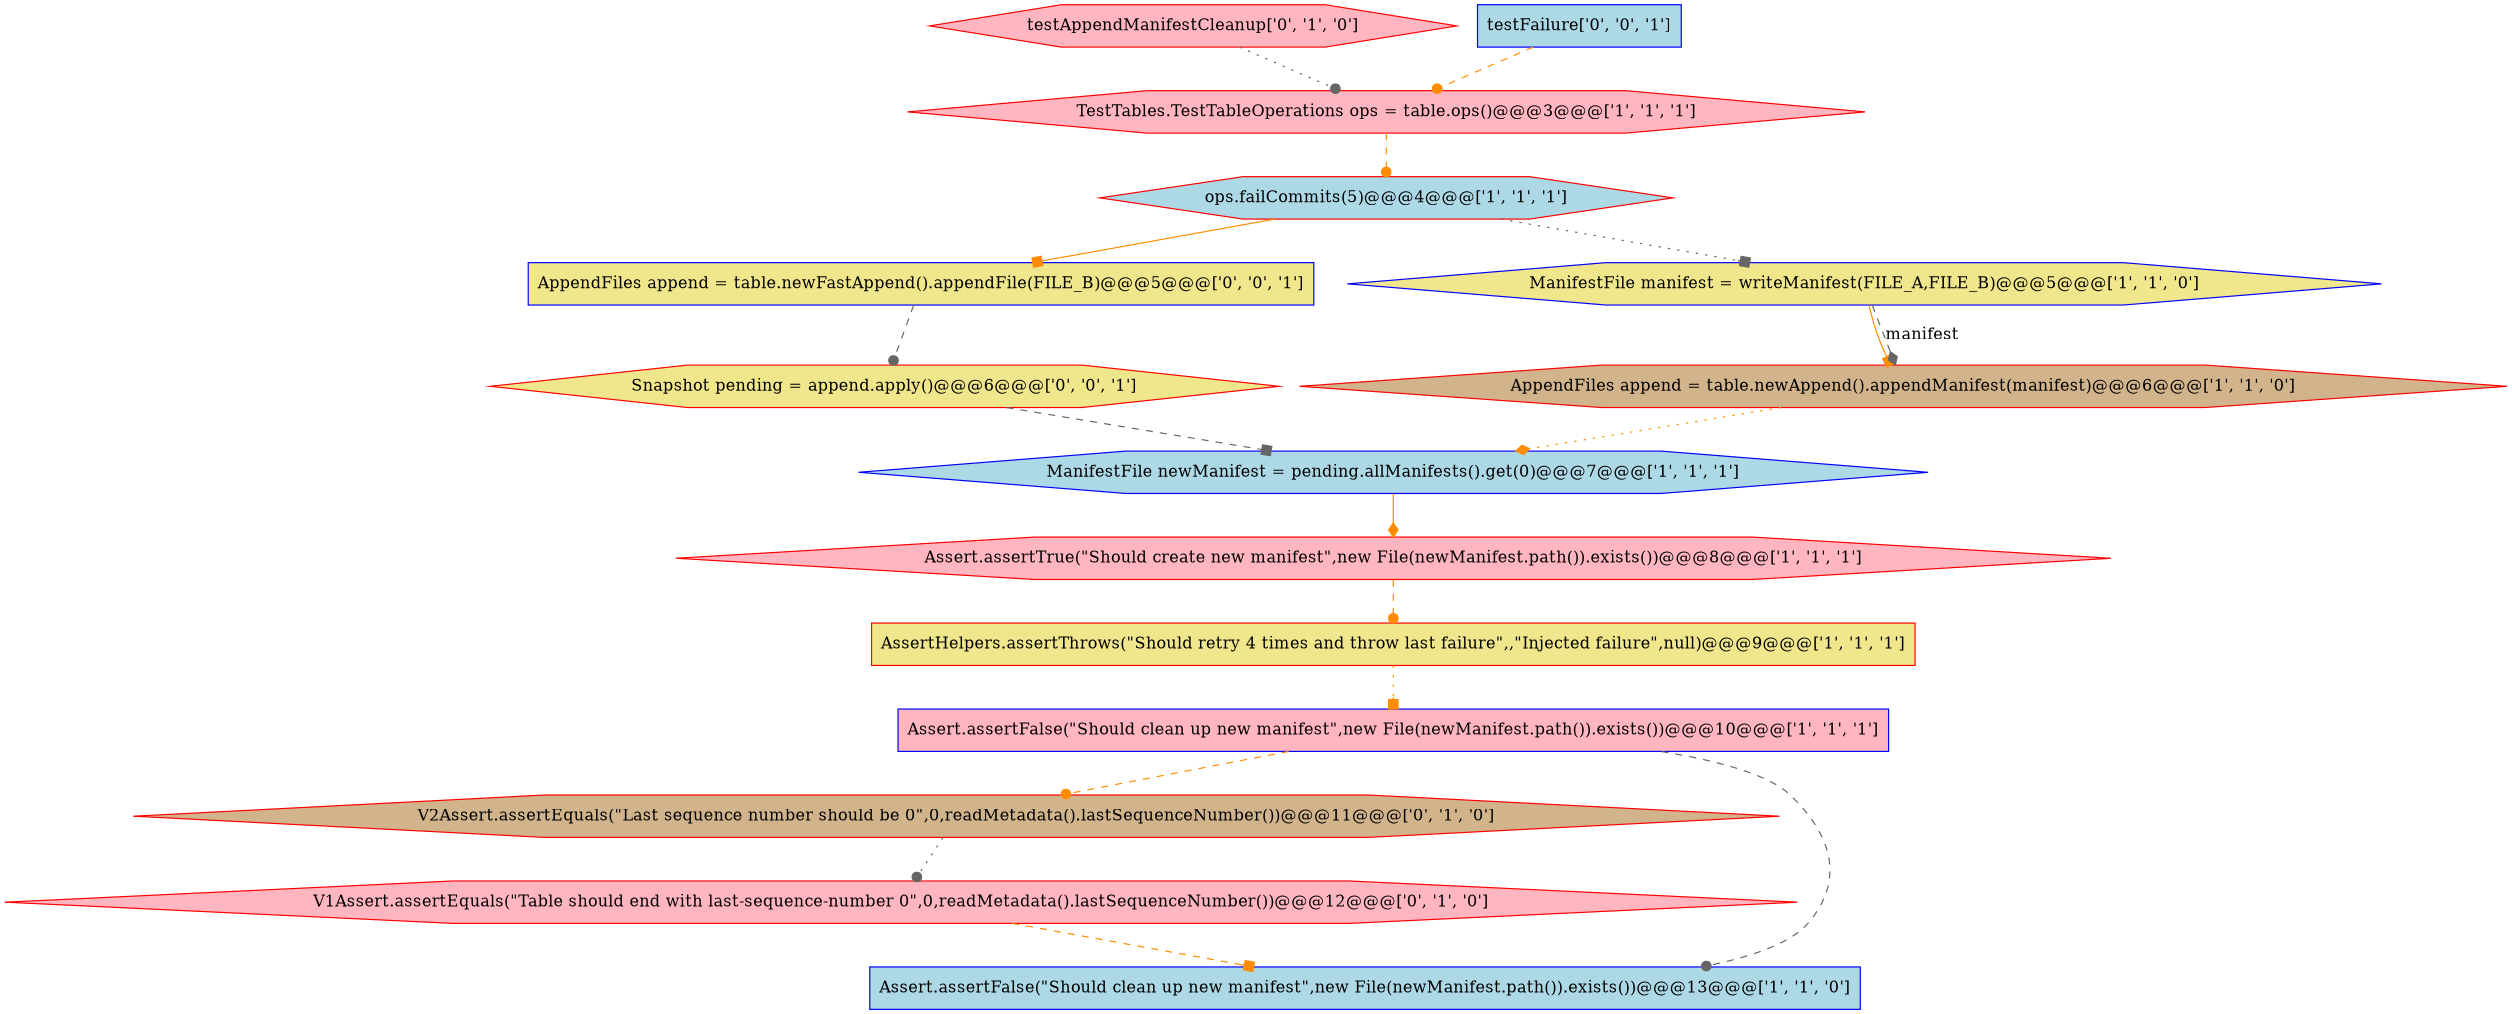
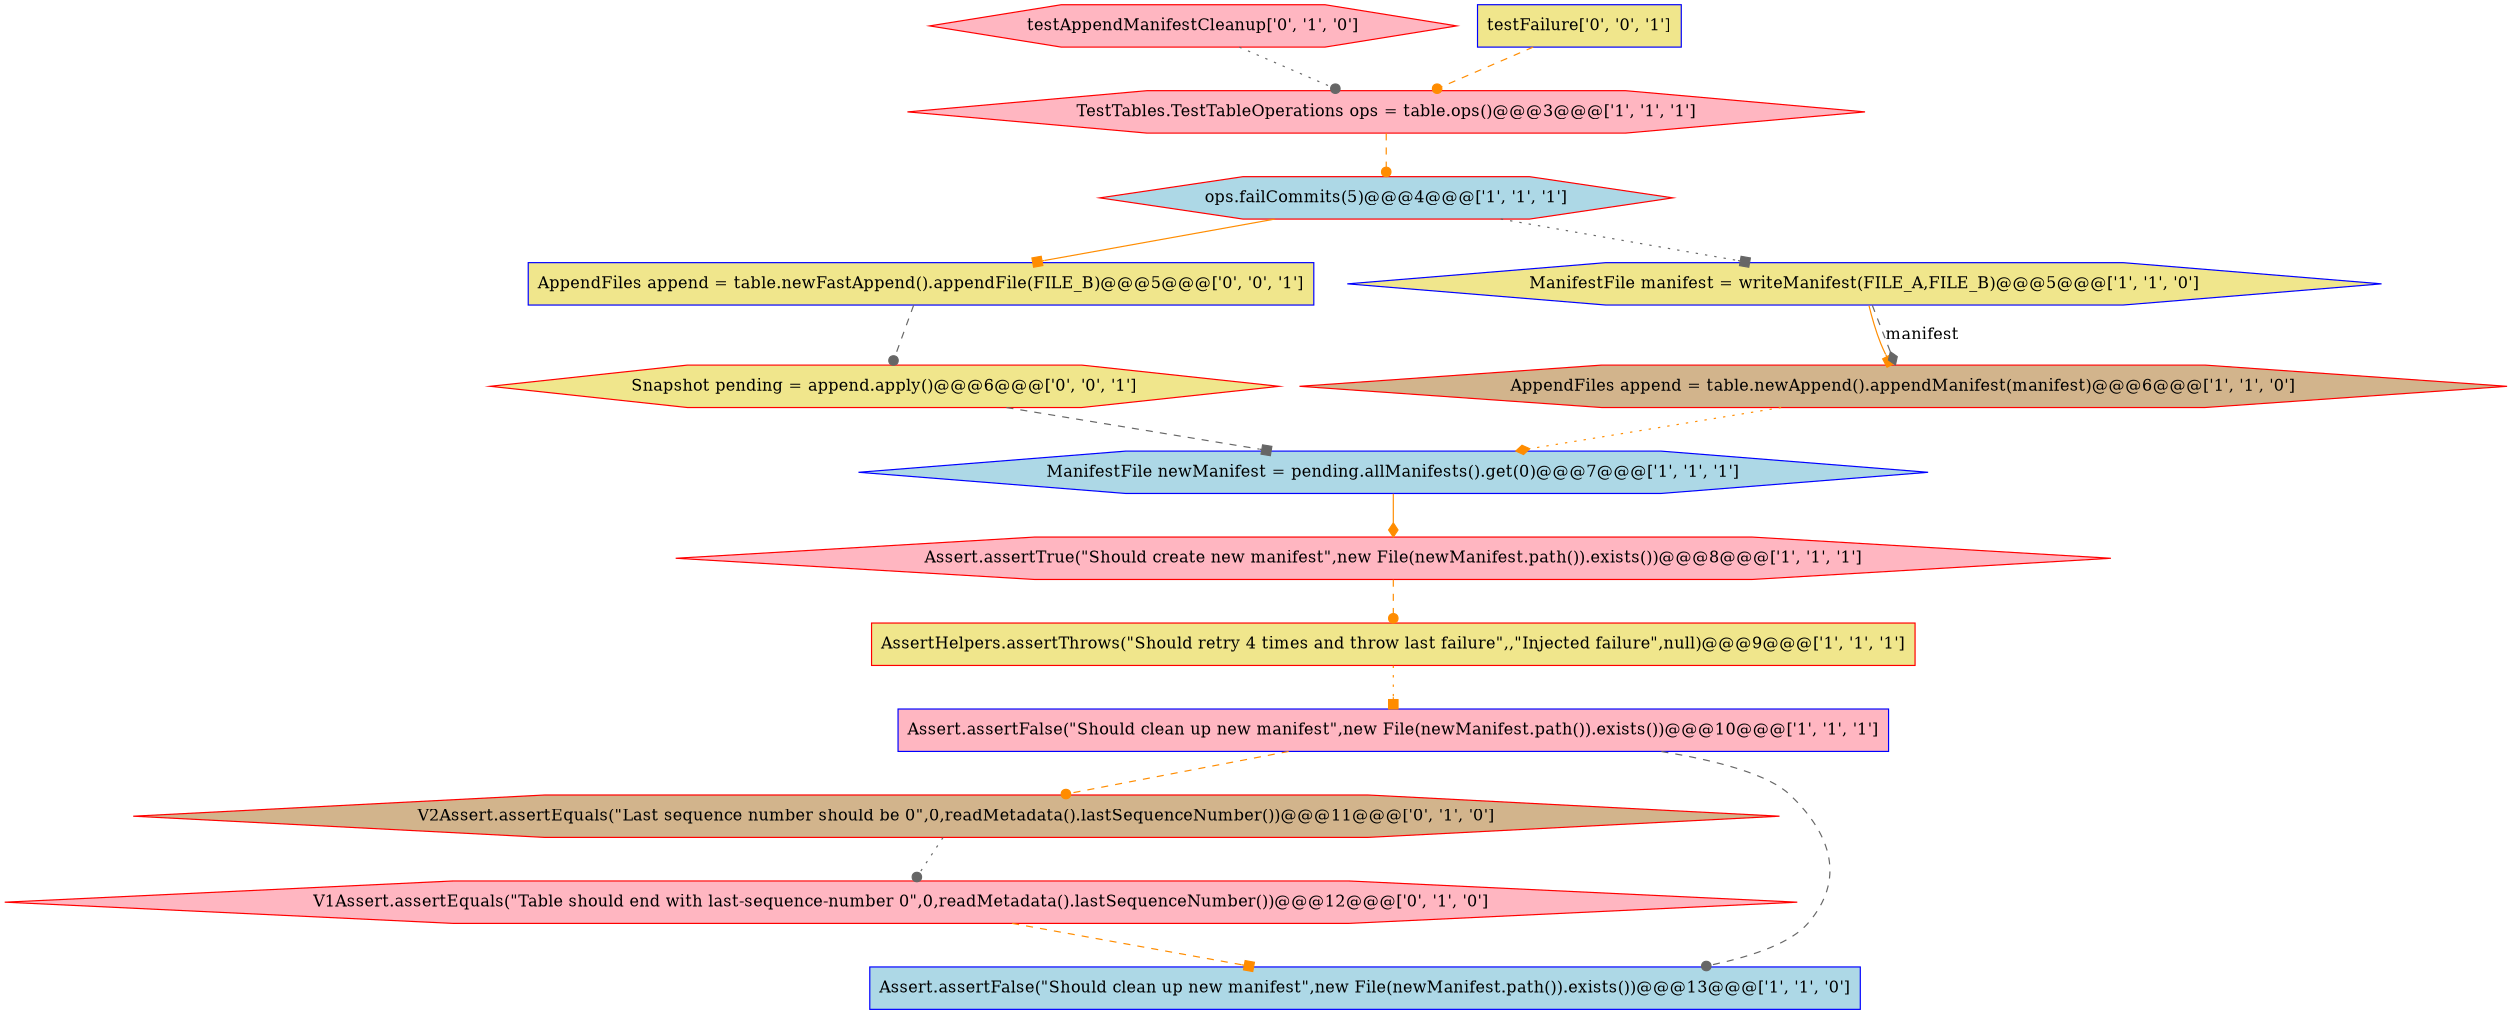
(1579, 26) -> (1579, 26)
